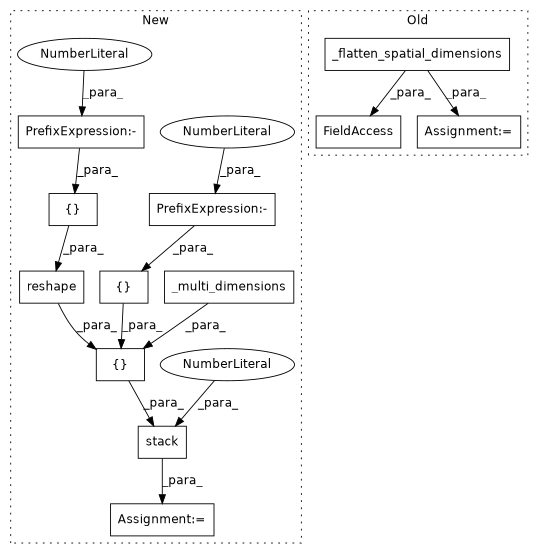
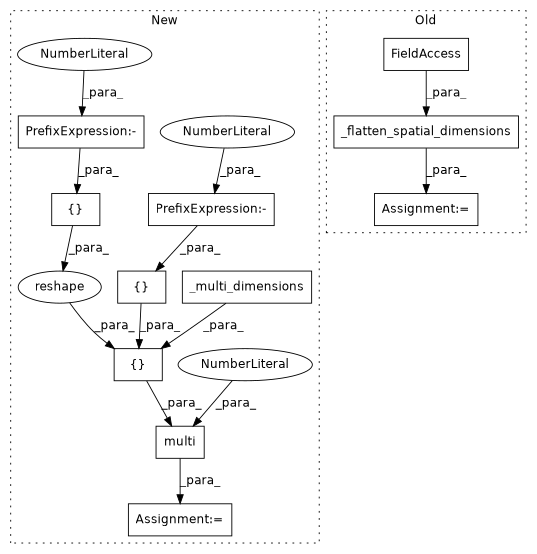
(391, 90) -> (426, 89)
(52, 287) -> (60, 287)
(162, 442) -> (180, 442)
